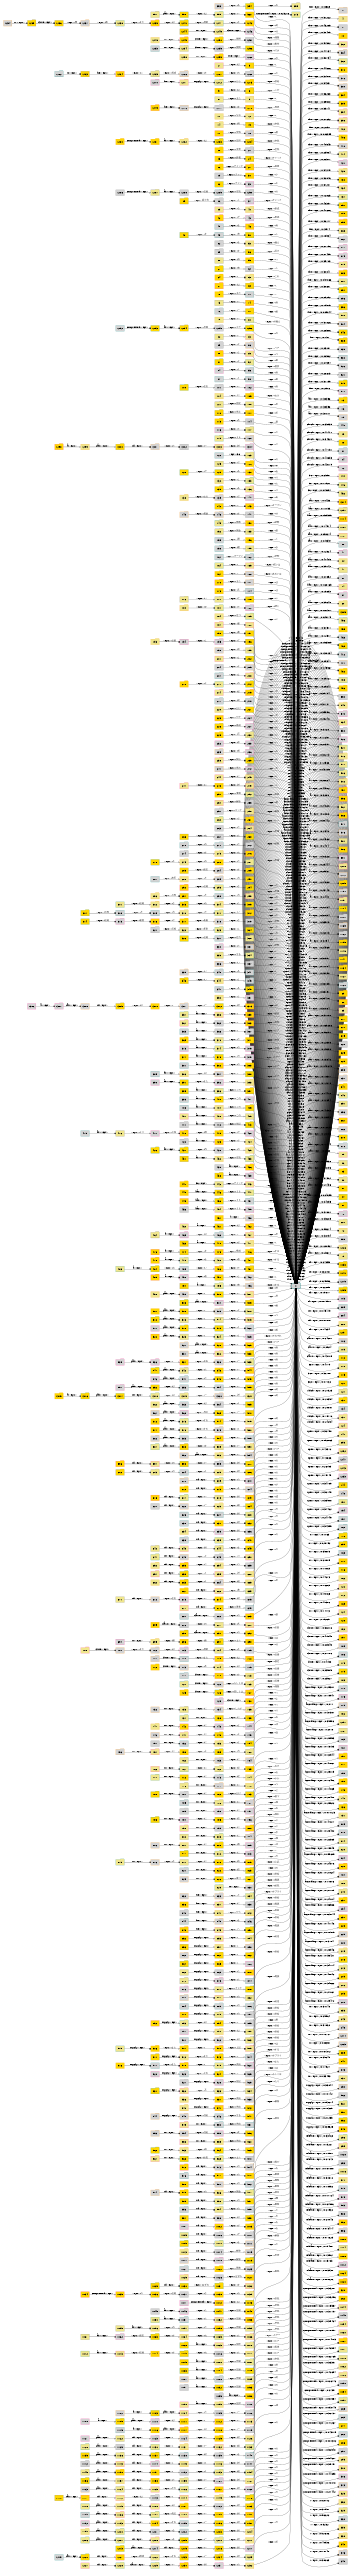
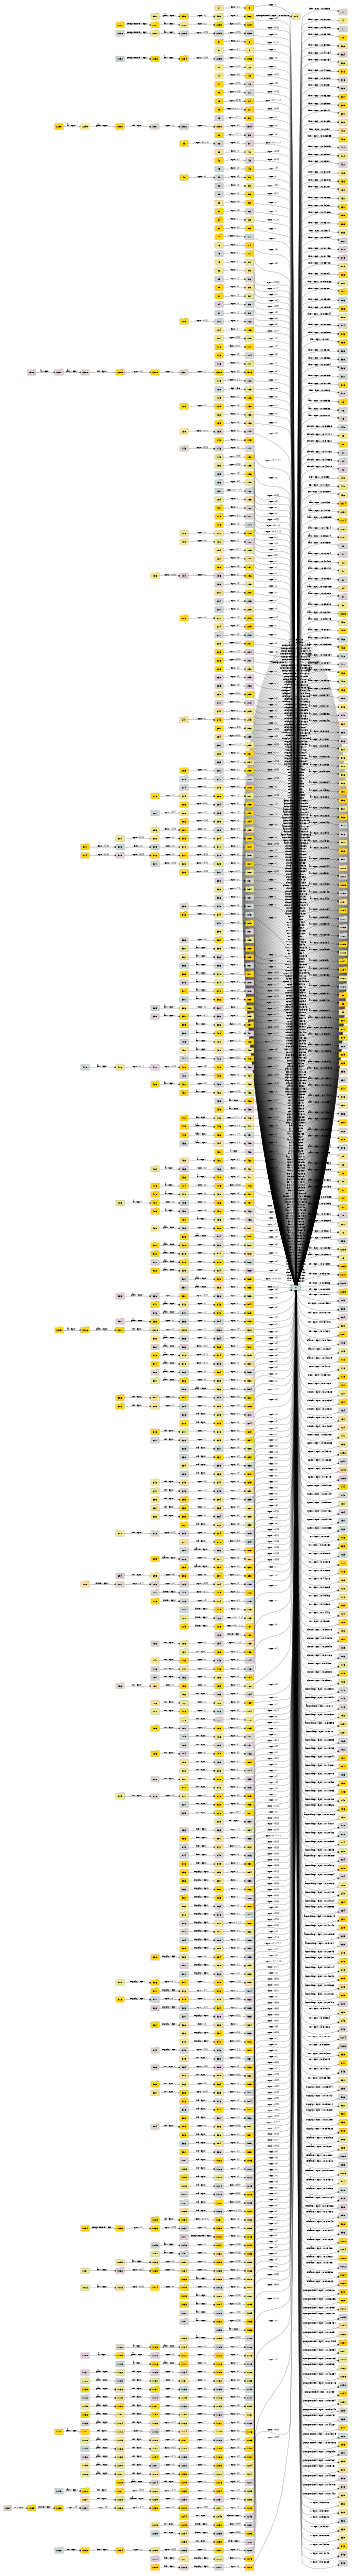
(295, 630) -> (294, 1098)
(184, 2566) -> (184, 2500)
